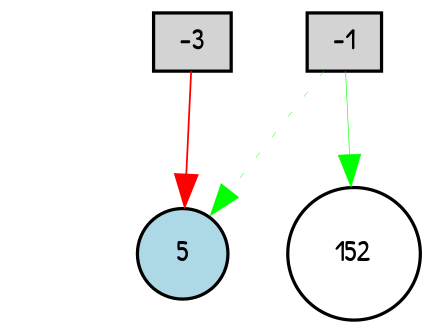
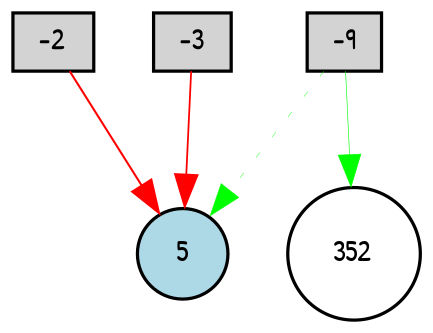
none -> (53, 42)
(344, 42) -> (344, 42)
(354, 254) -> (354, 254)
